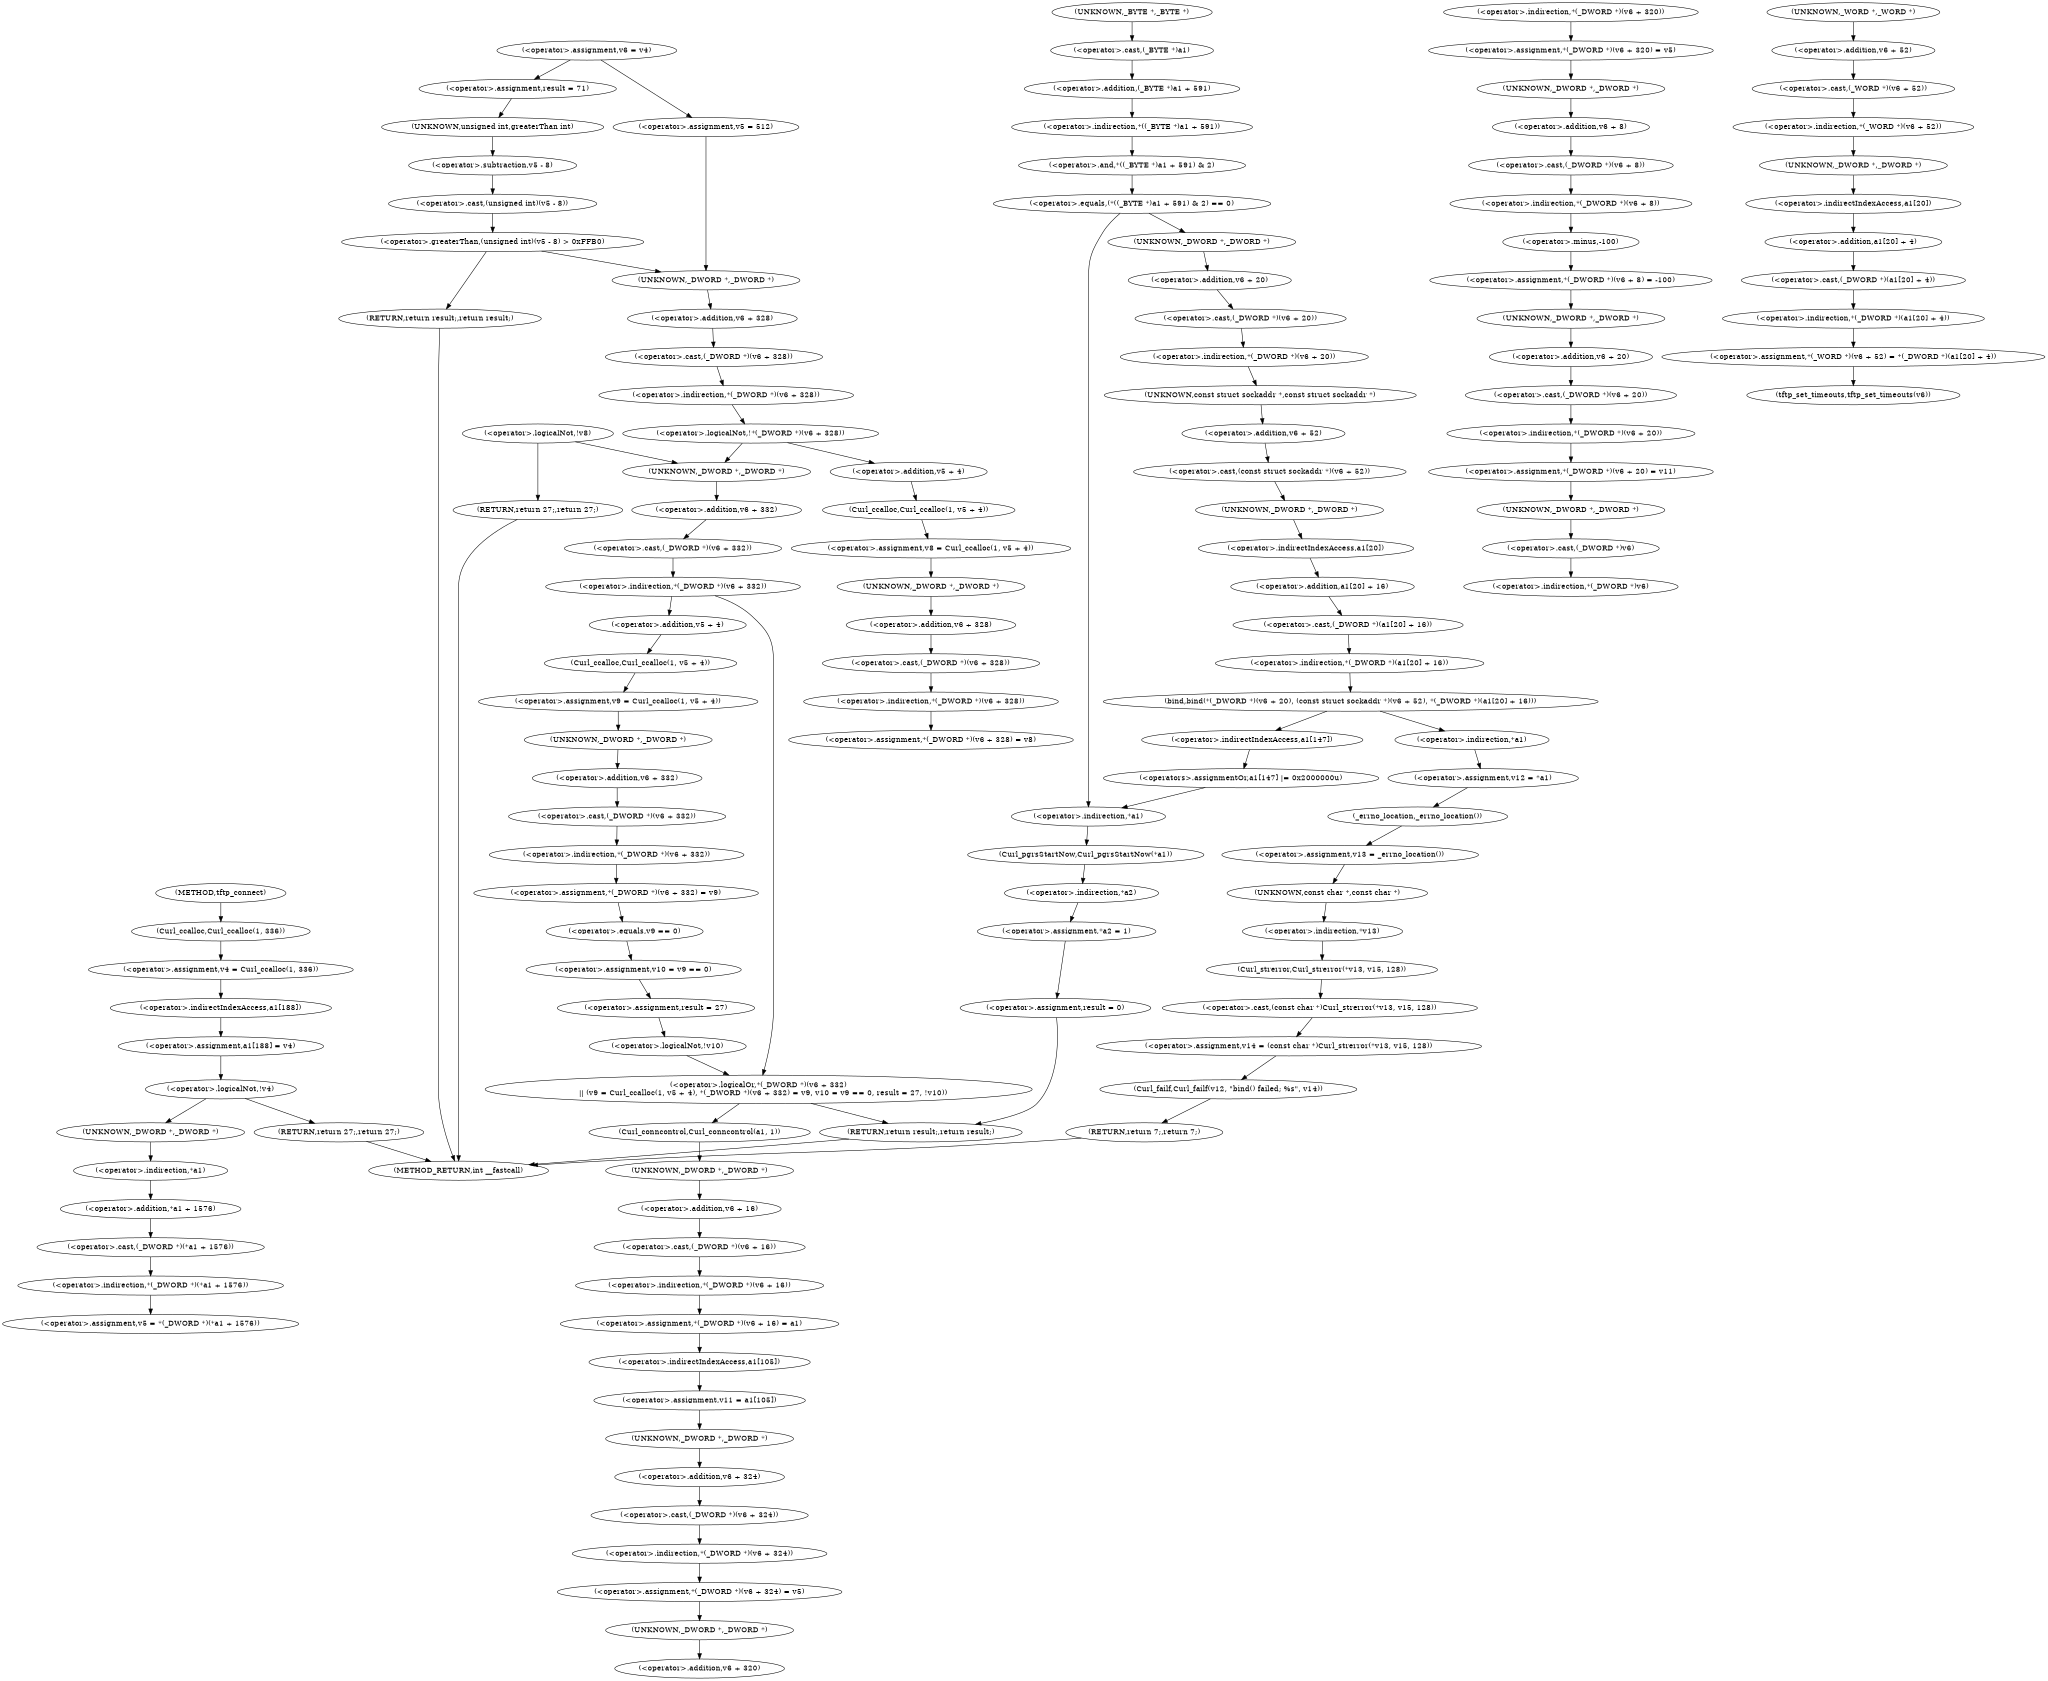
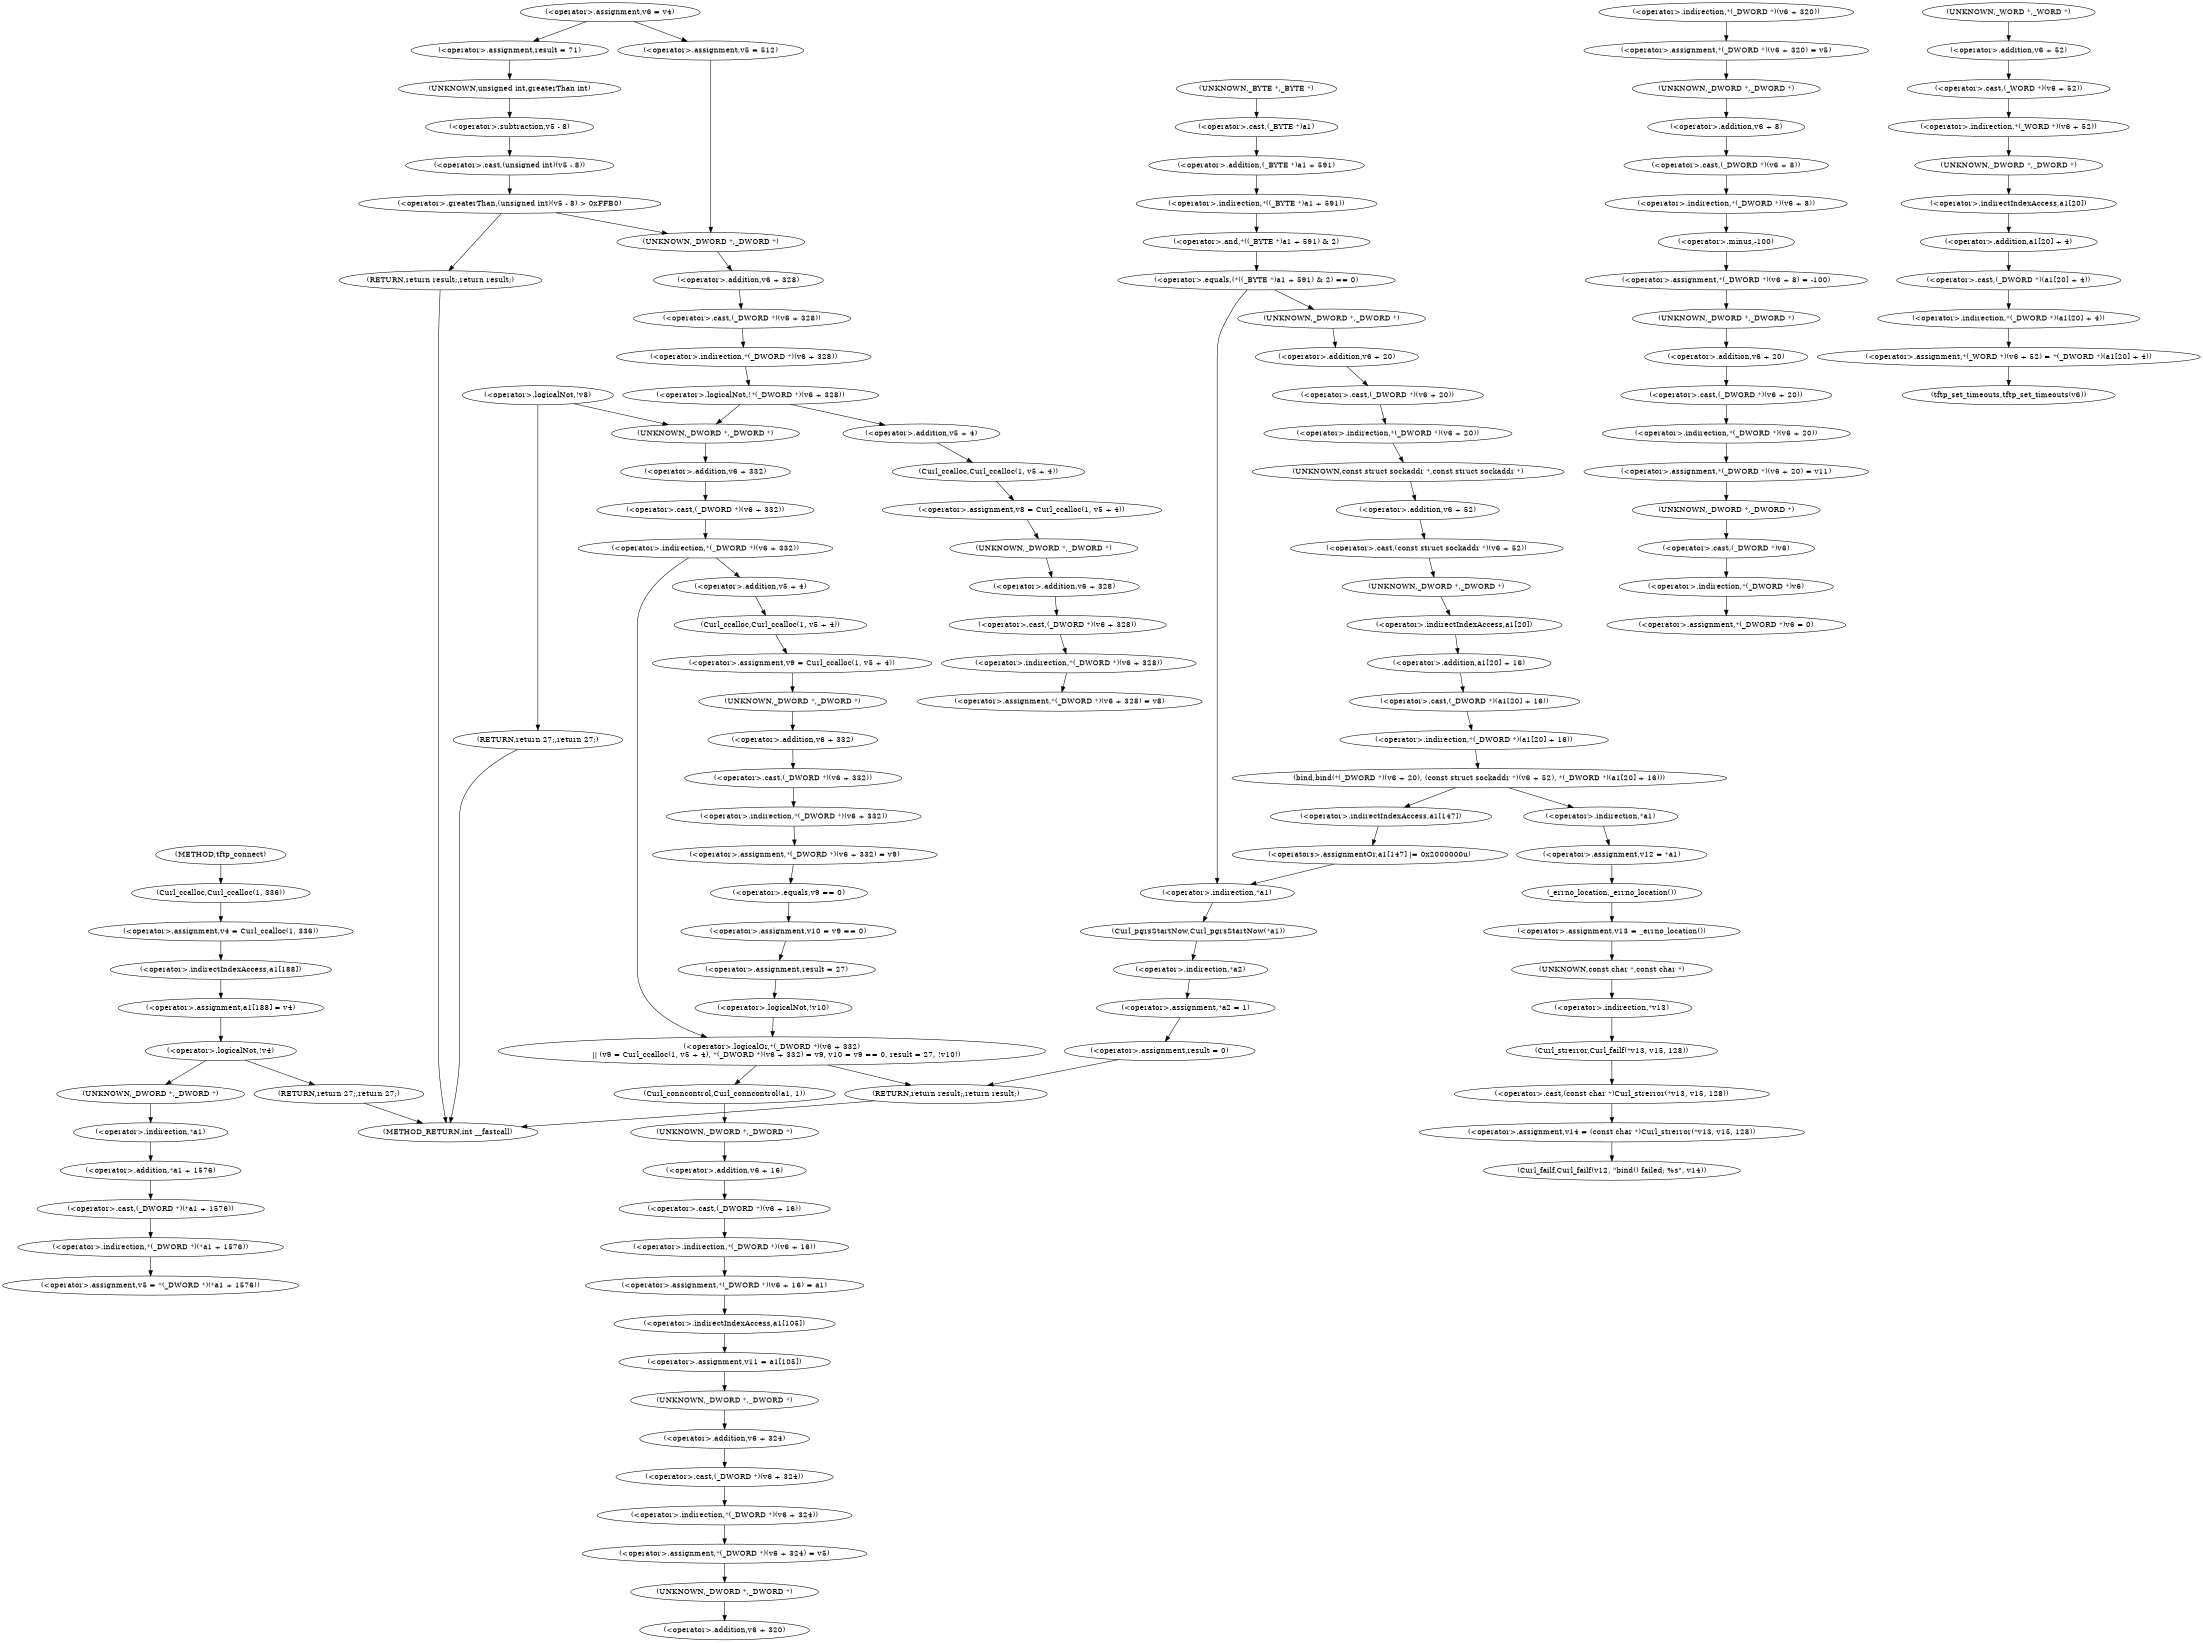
none -> (1726, 625)
(1322, 970) -> (1612, 1051)
(1144, 1132) -> none
